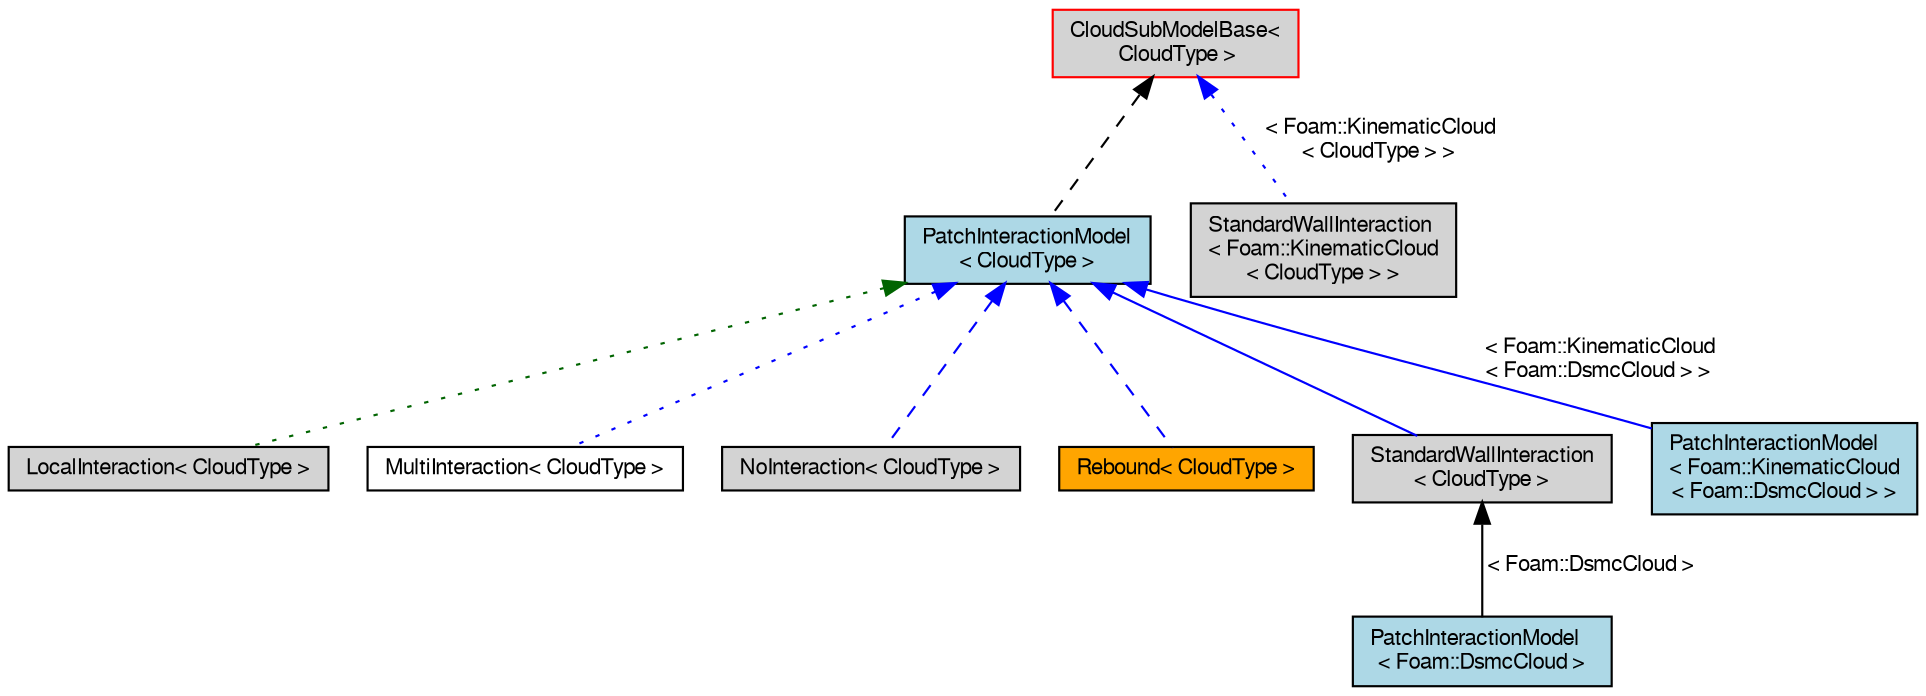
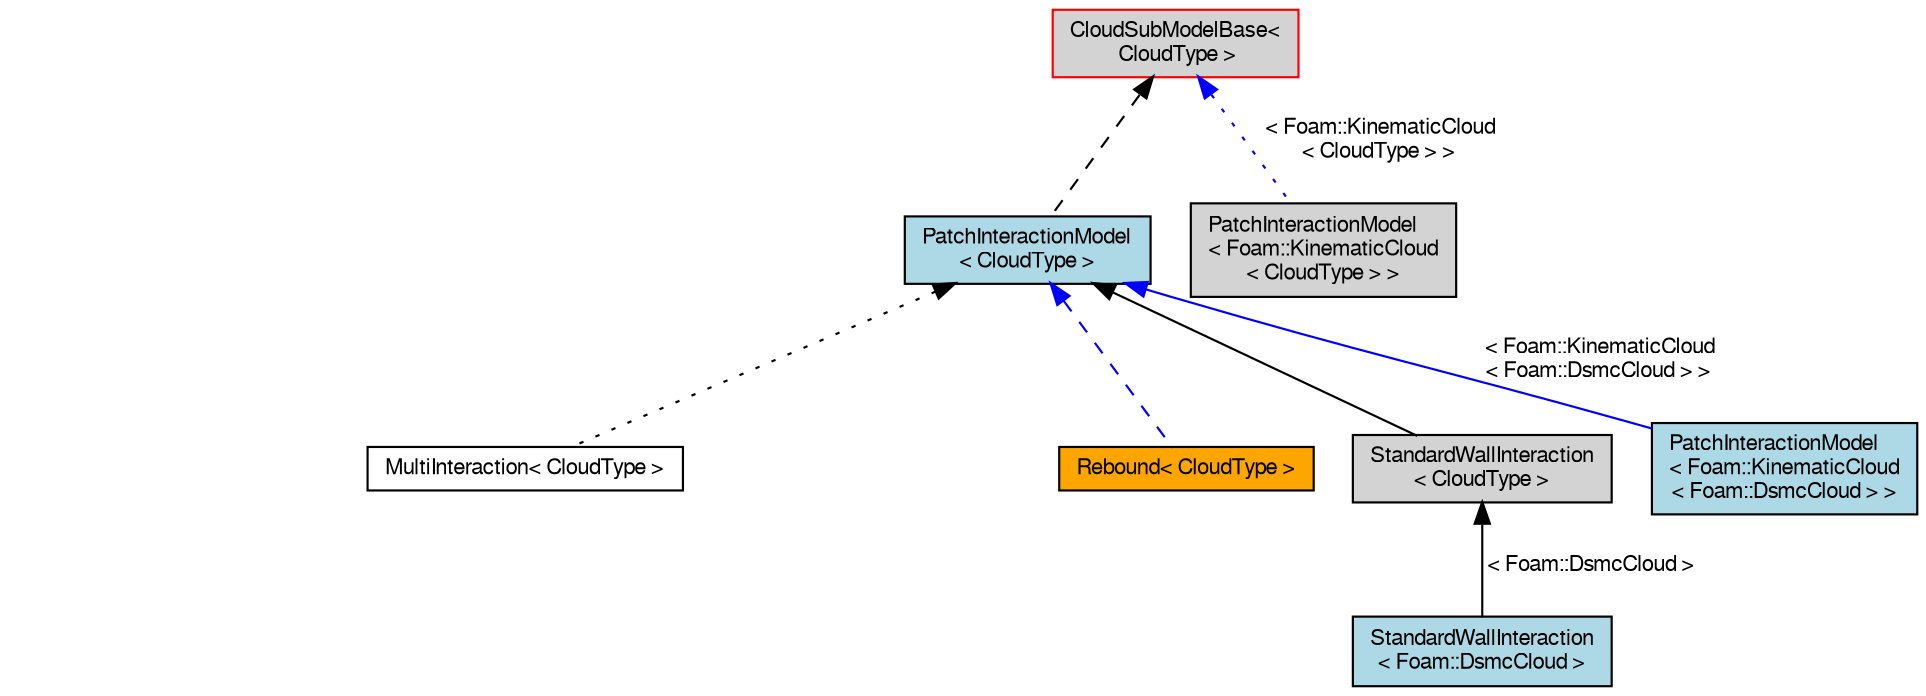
(1323, 250) -> (1323, 250)
(1265, 364) -> (1265, 364)
(752, 370) -> (752, 370)
(169, 469) -> none
(871, 469) -> none
(1482, 651) -> (1482, 651)
